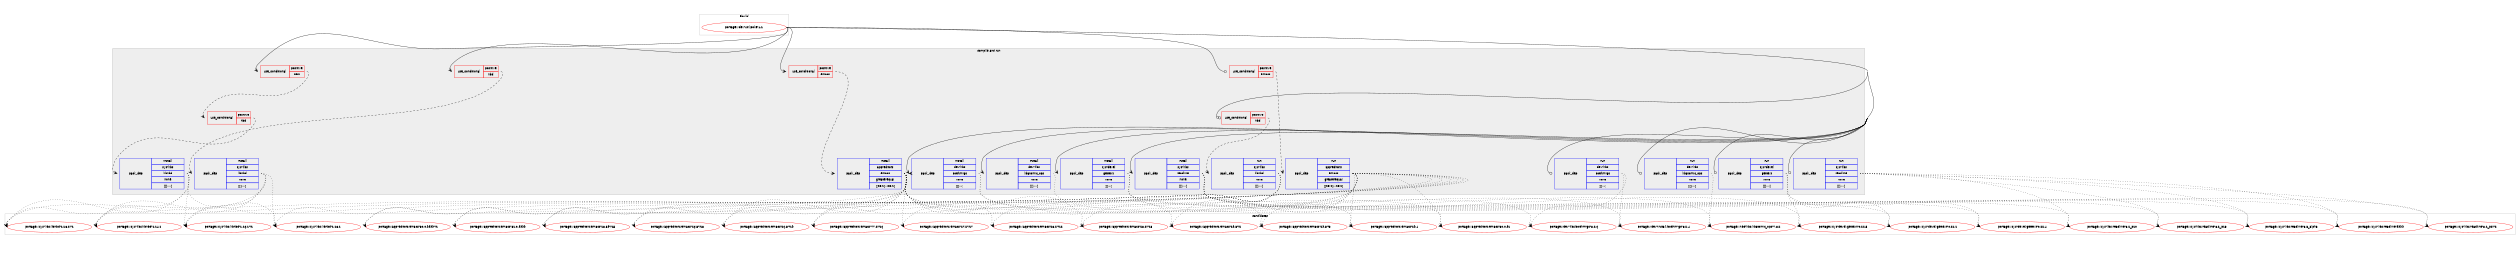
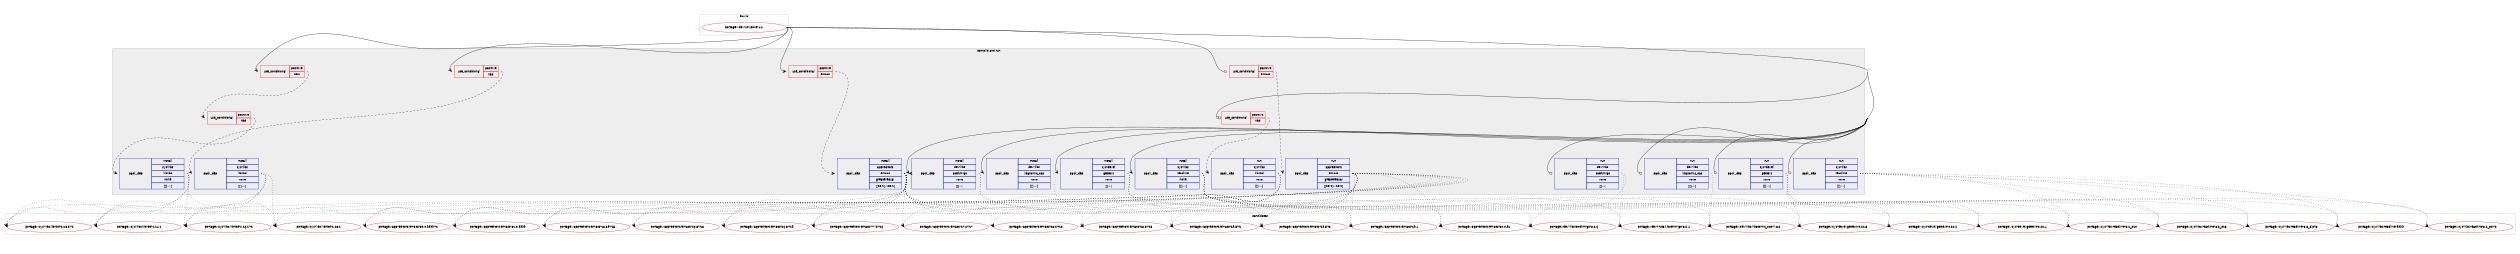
(1753, 227) -> (1753, 227)
